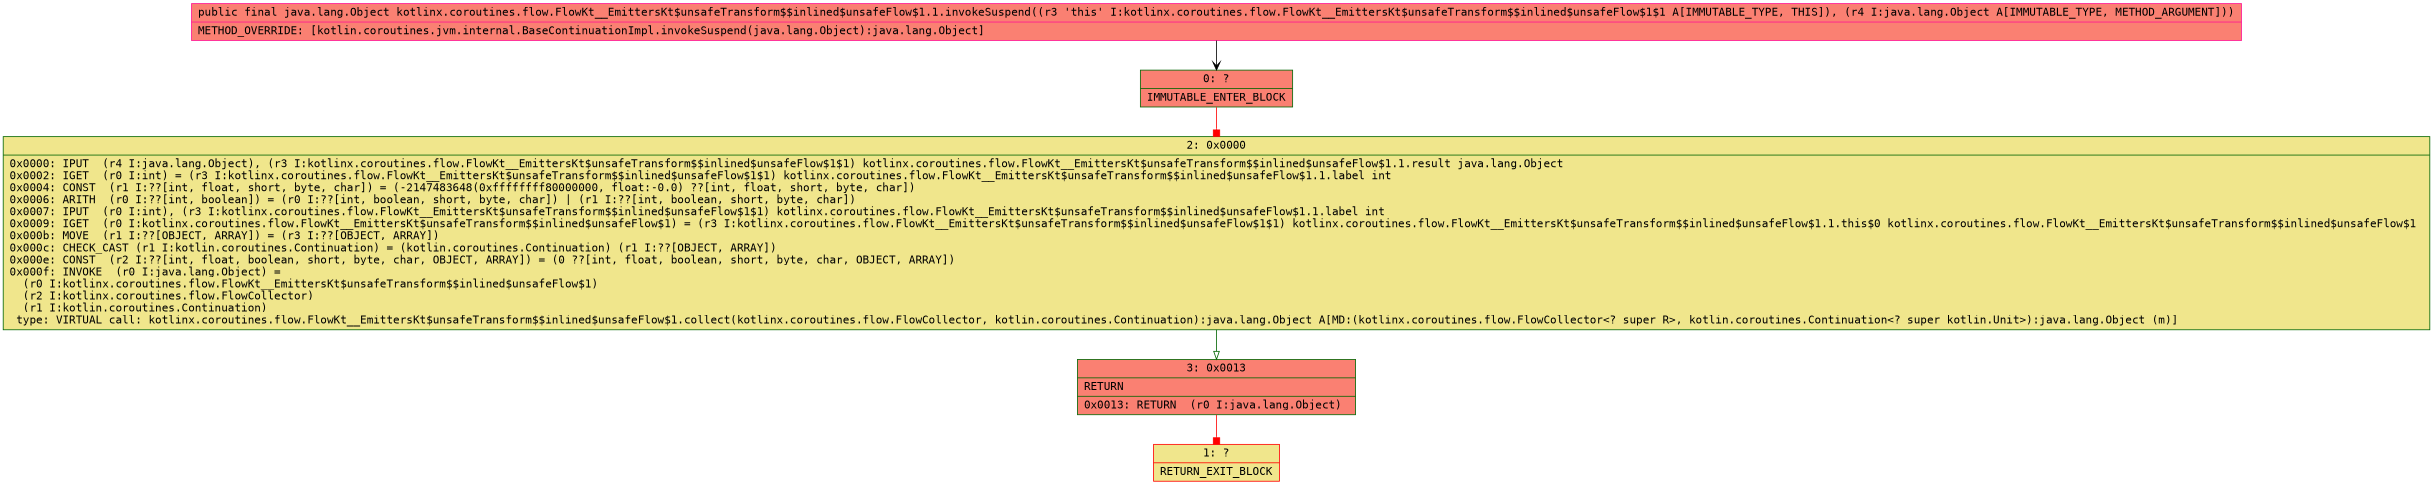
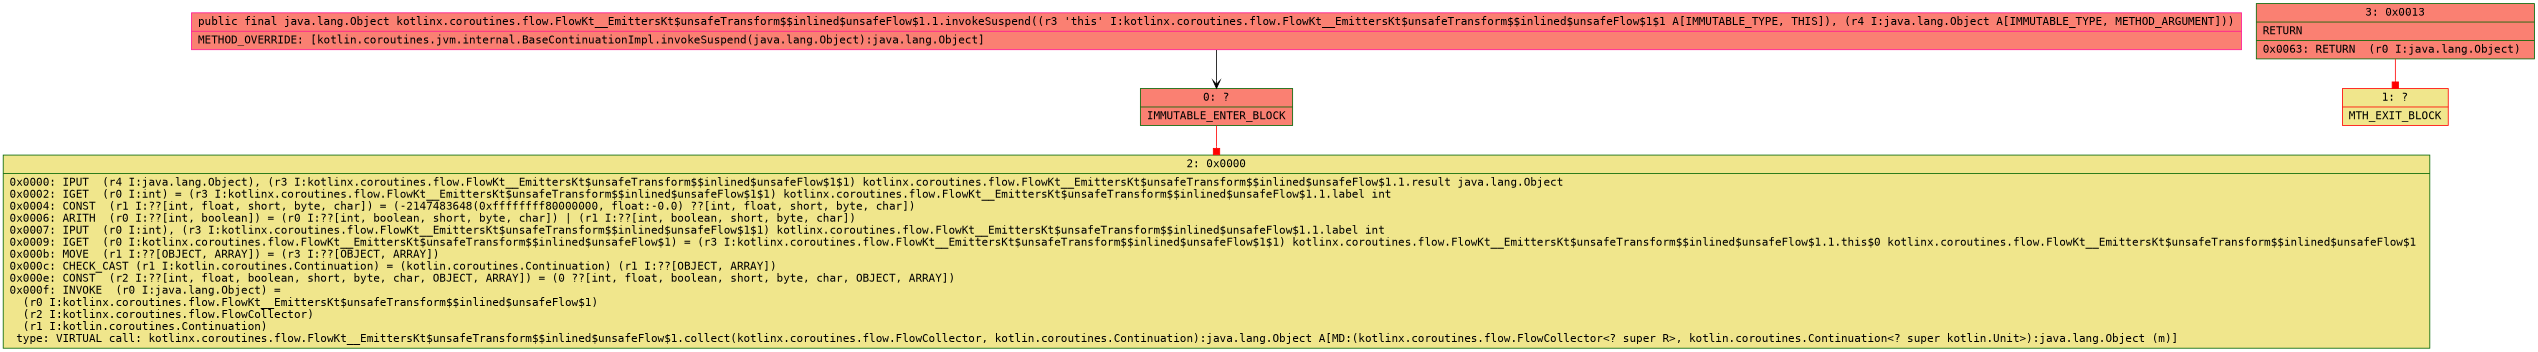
(1217, 341) -> none
(1217, 405) -> (2395, 49)
(1217, 472) -> (2395, 116)
